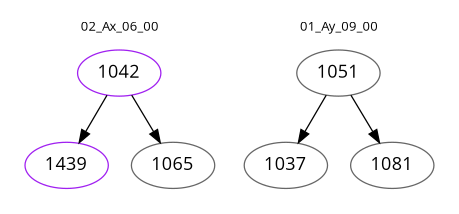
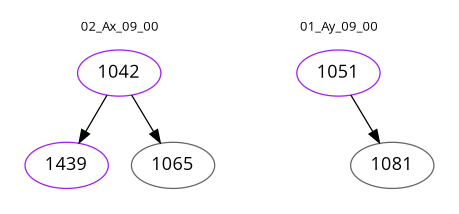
(120, 28) -> (120, 28)
(338, 73) -> (338, 73)
(286, 165) -> none
